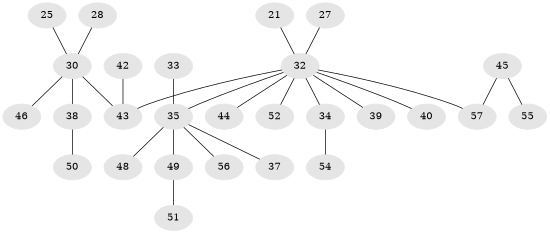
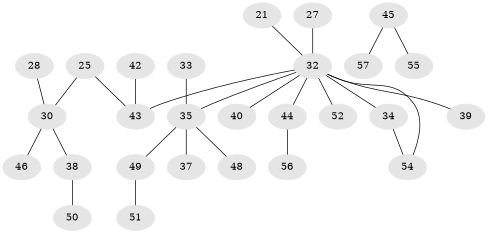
(391, 86) -> (395, 89)
(98, 91) -> (110, 91)
(199, 142) -> (287, 142)
